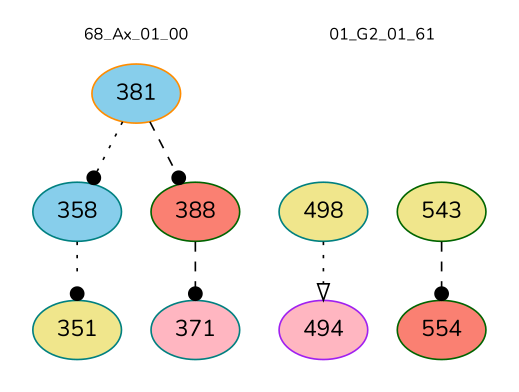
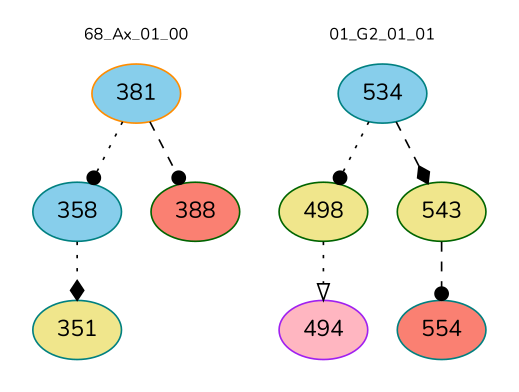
(383, 35) -> (383, 35)
none -> (383, 94)
(323, 212) -> (323, 212)
(77, 261) -> (77, 261)
(195, 330) -> none
(442, 330) -> (442, 330)
